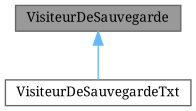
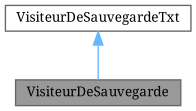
(98, 62) -> (98, 62)
